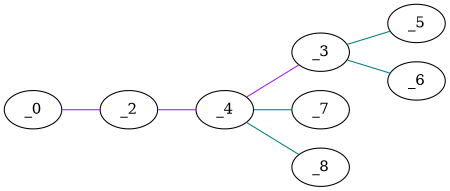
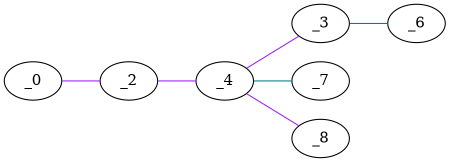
(417, 23) -> none
(273, 139) -> (273, 110)
